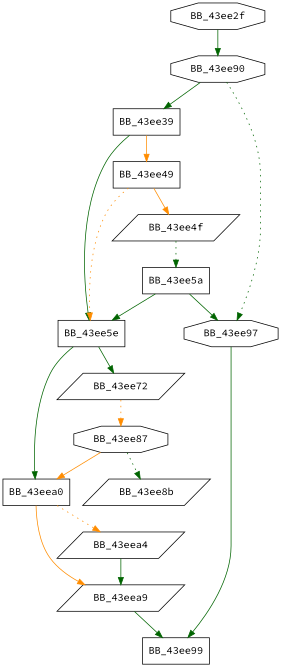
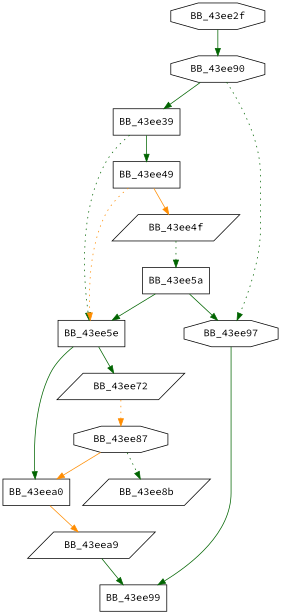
(147, 145) -> (147, 145)
(88, 218) -> (88, 218)
(121, 545) -> none
